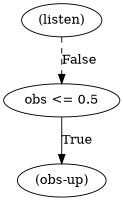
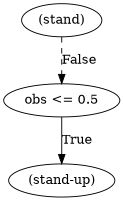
(62, 20) -> (62, 20)
(62, 180) -> (62, 180)
